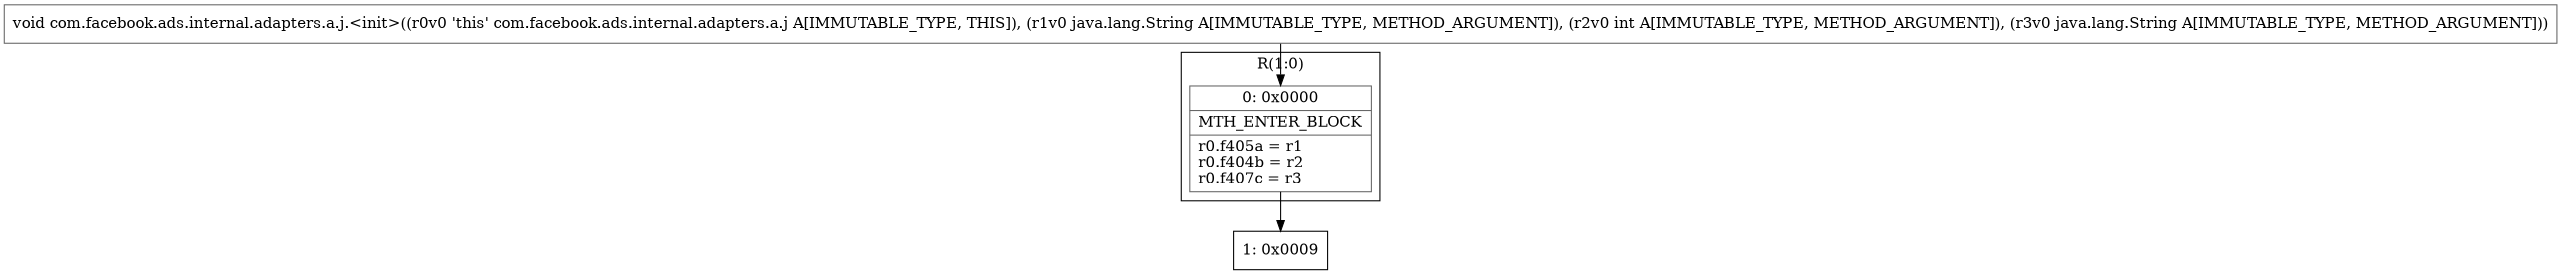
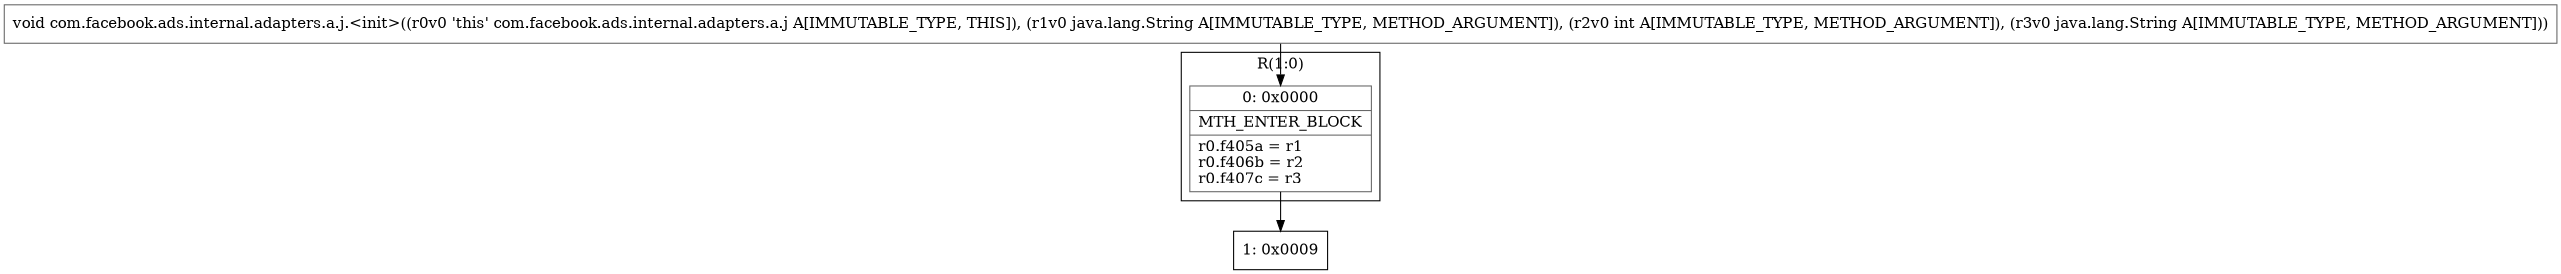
(1251, 163) -> (1251, 163)
